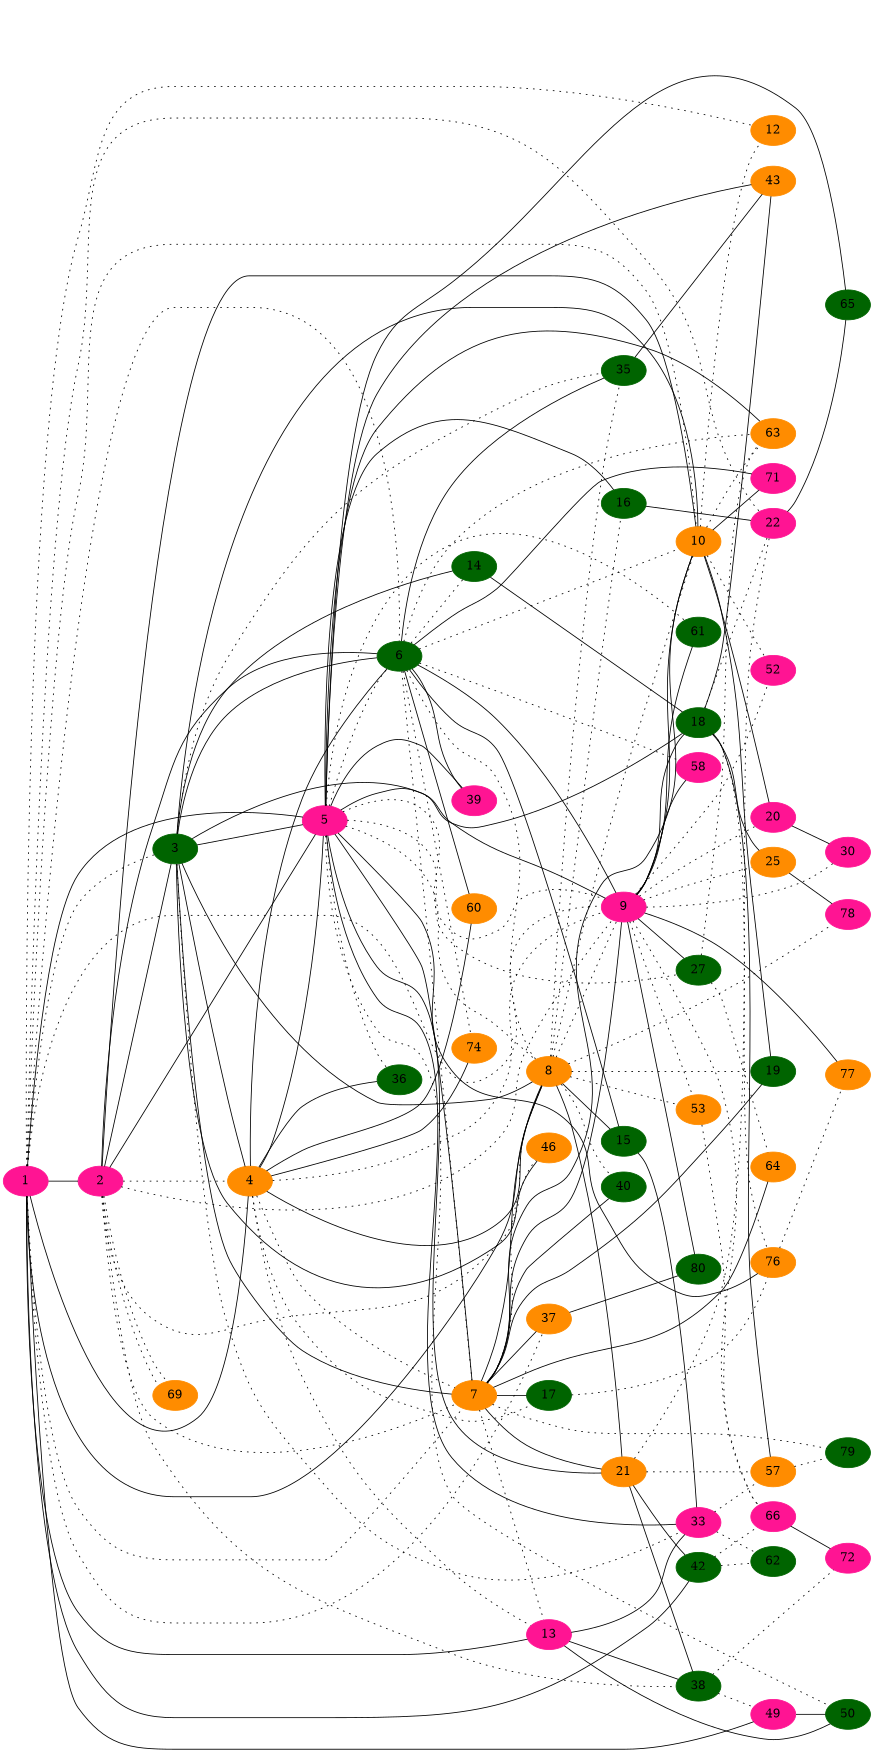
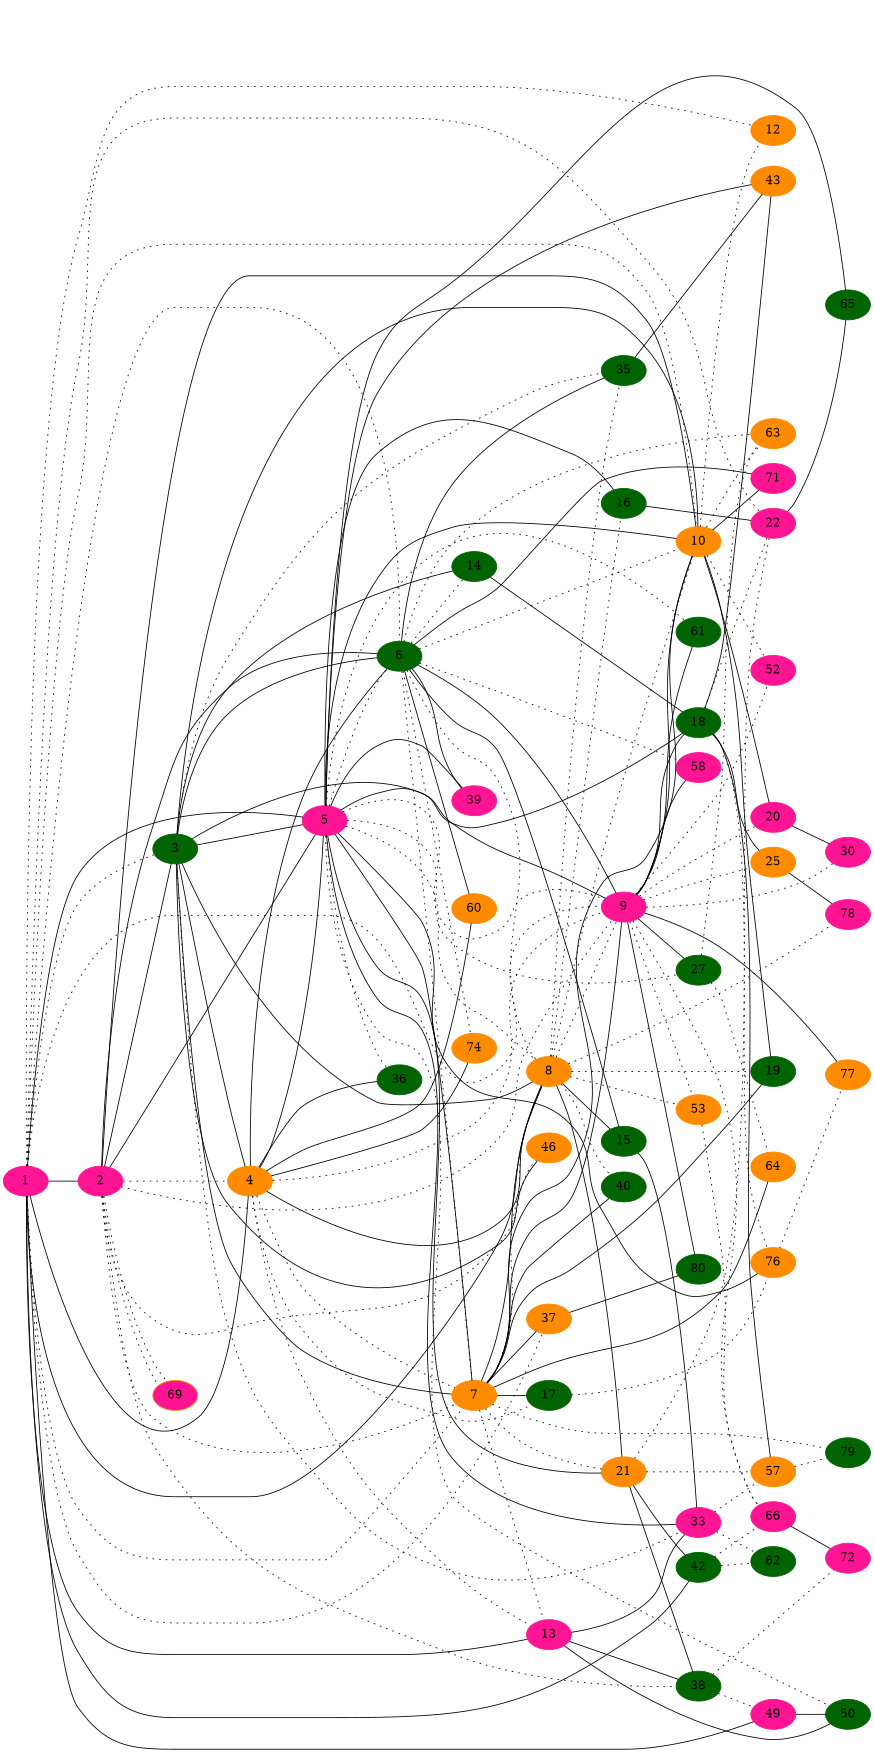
(396, 408) -> (405, 548)
(175, 1395) -> (175, 1395)
(537, 1451) -> (537, 1451)
